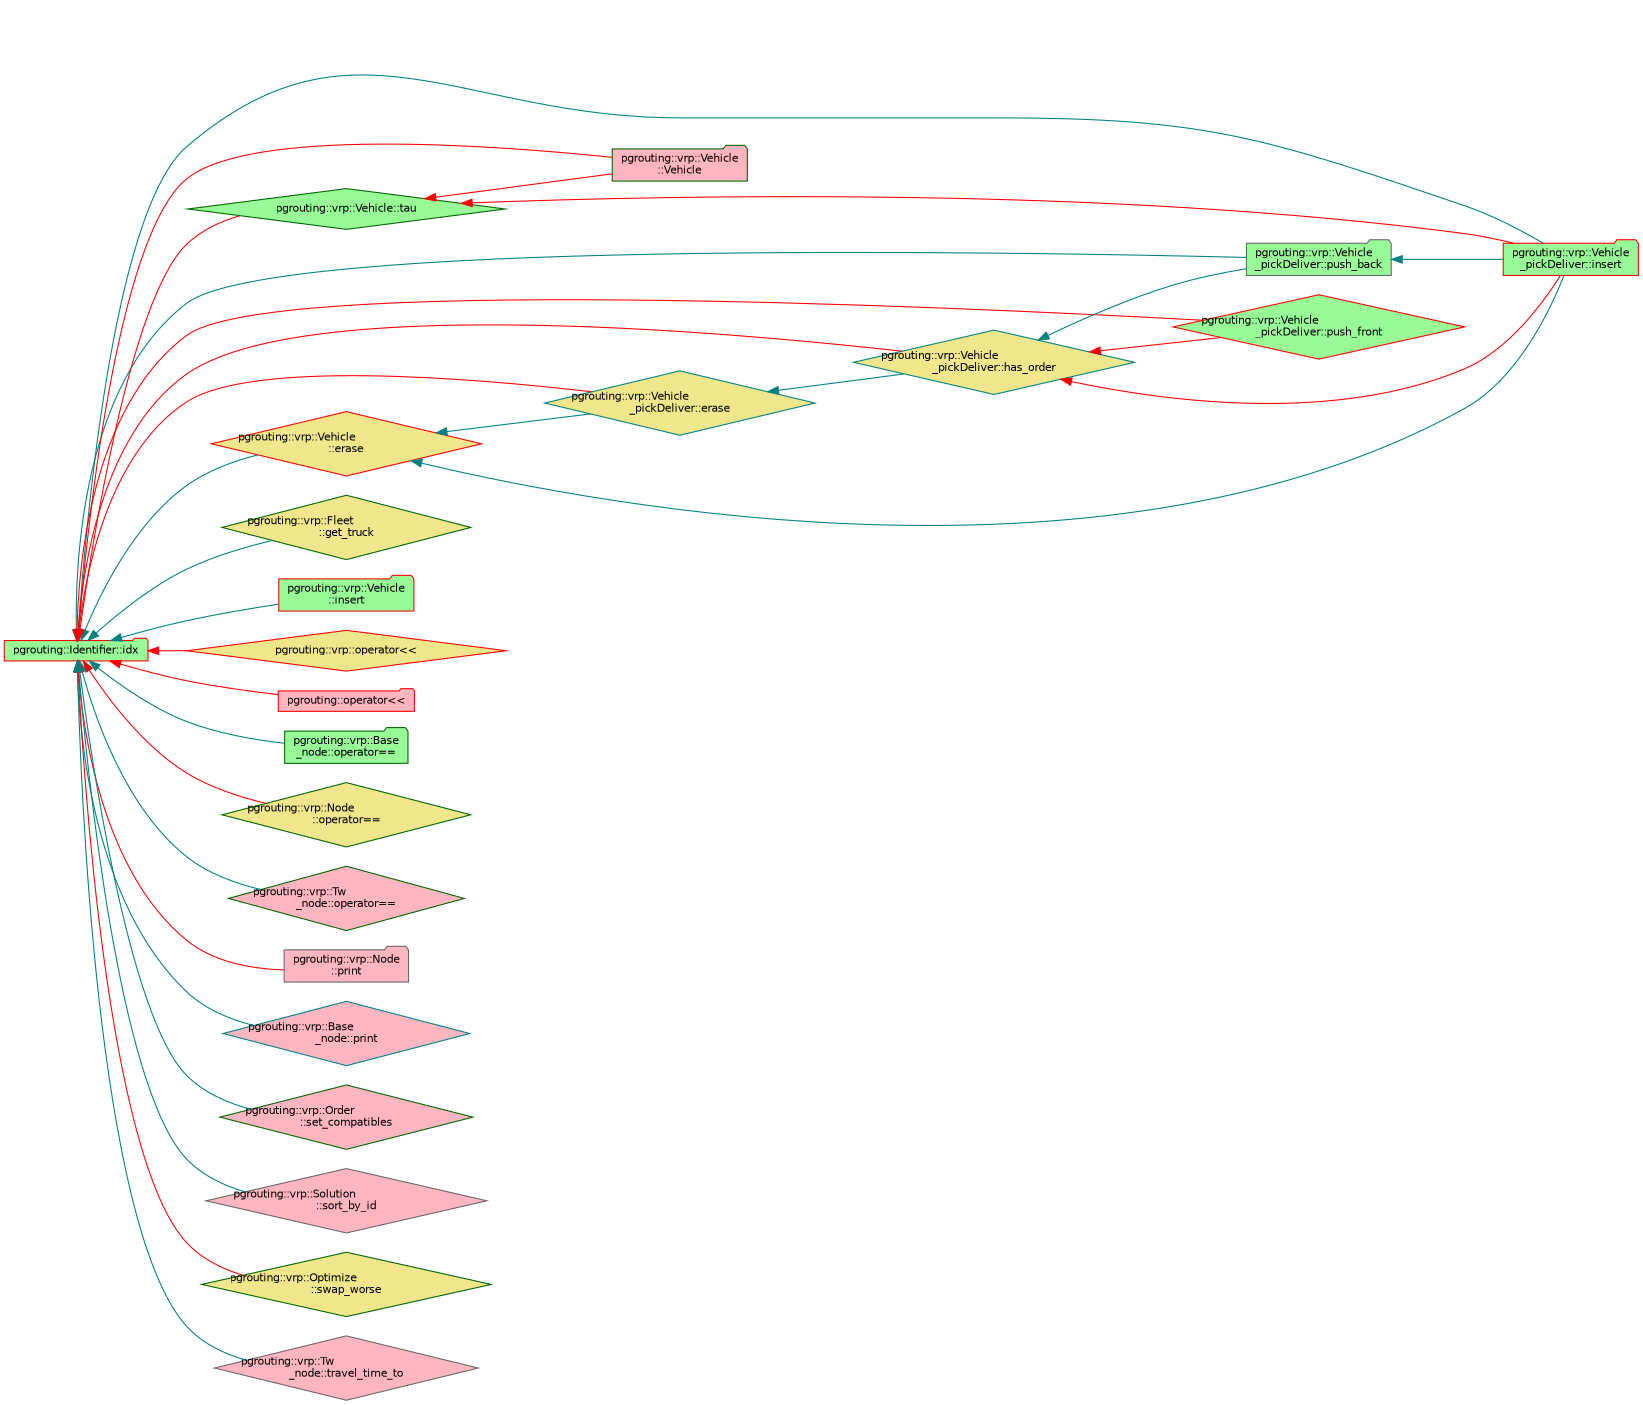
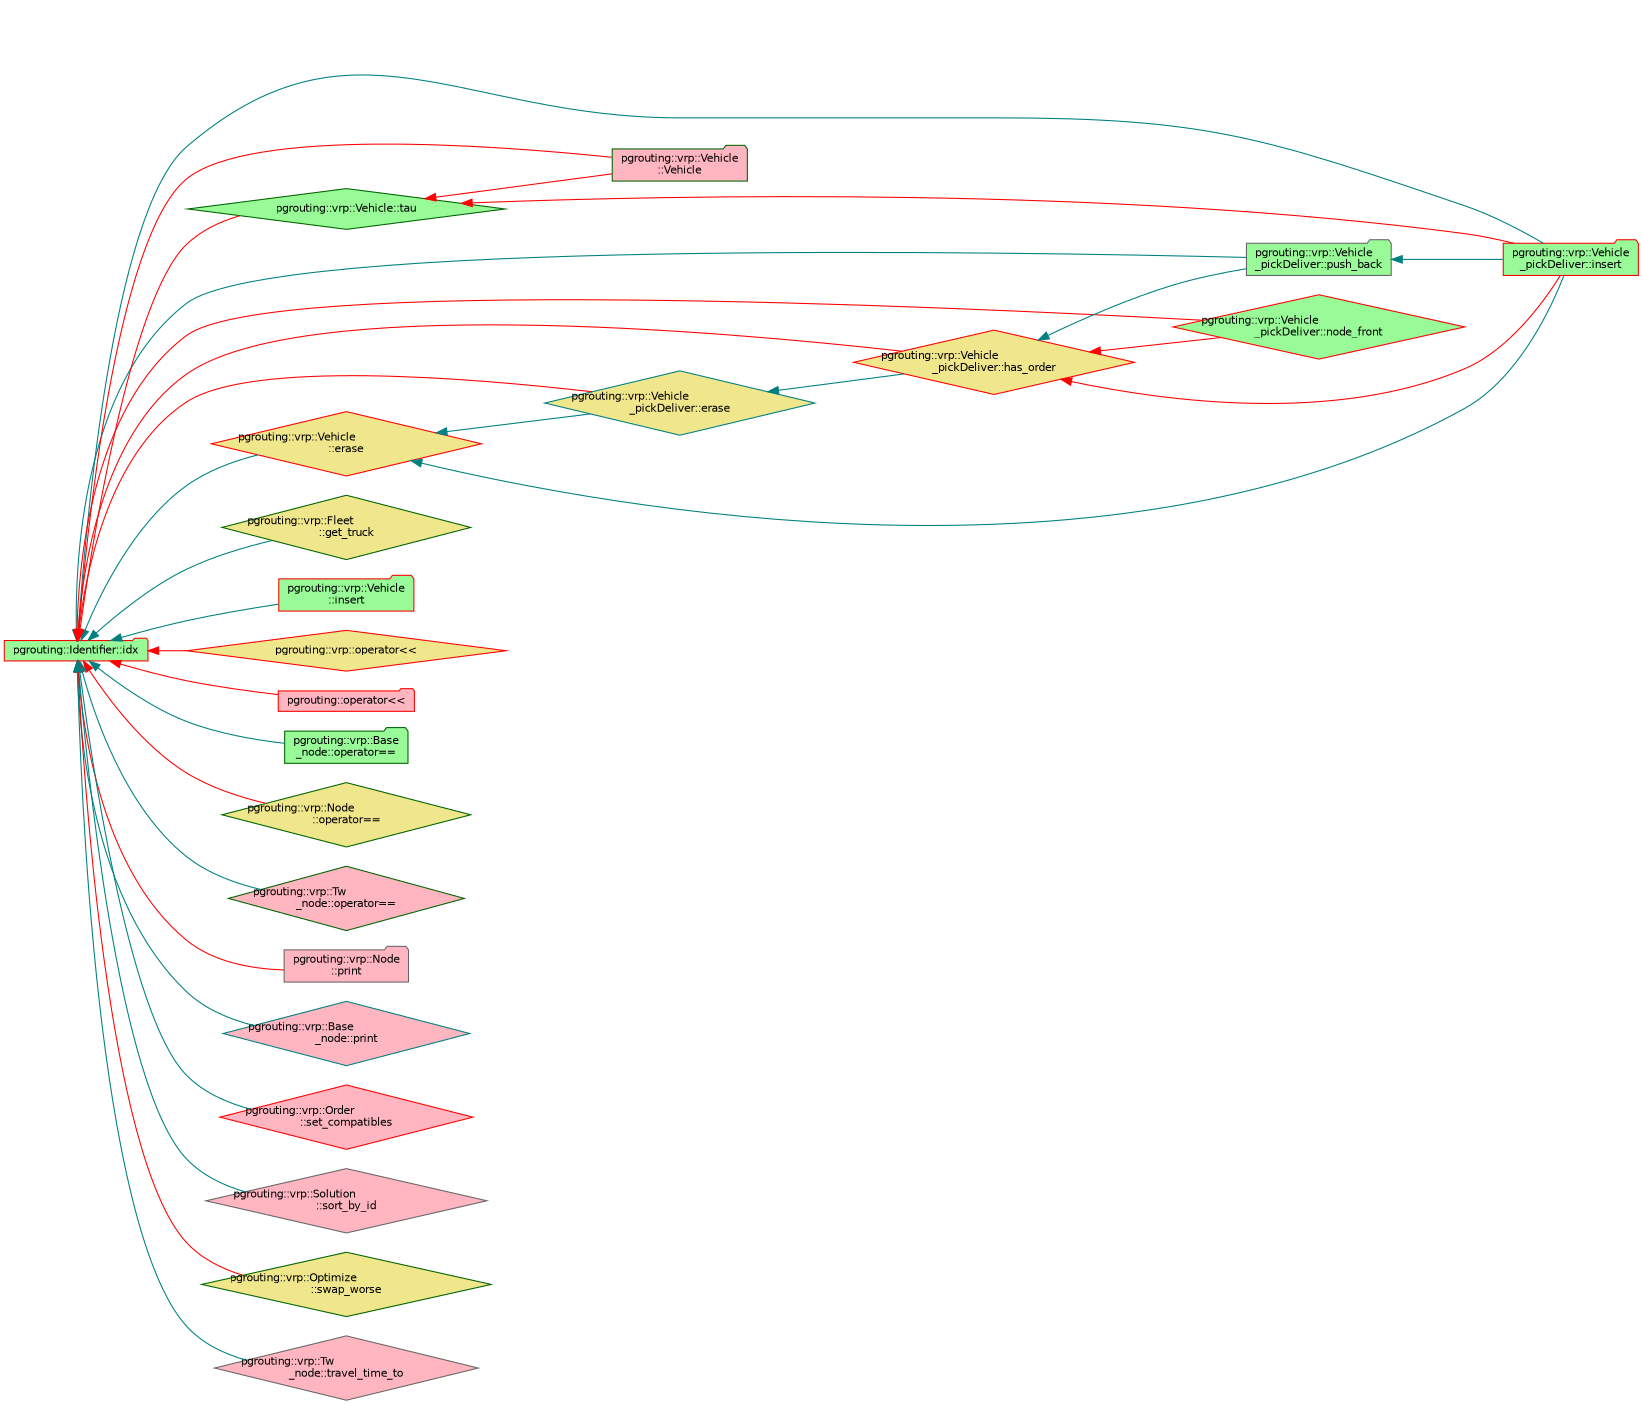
(1319, 327) -> (1319, 327)
(994, 362) -> (994, 362)
(346, 1117) -> (346, 1117)
